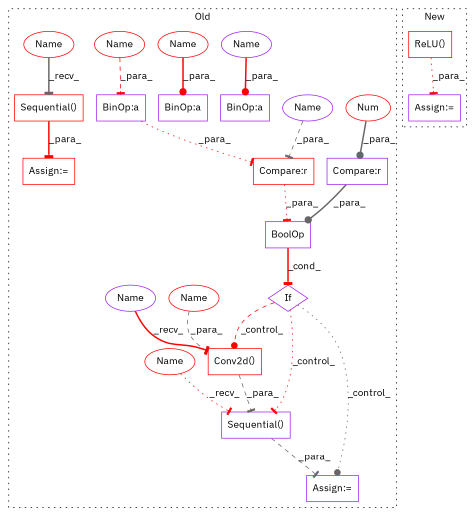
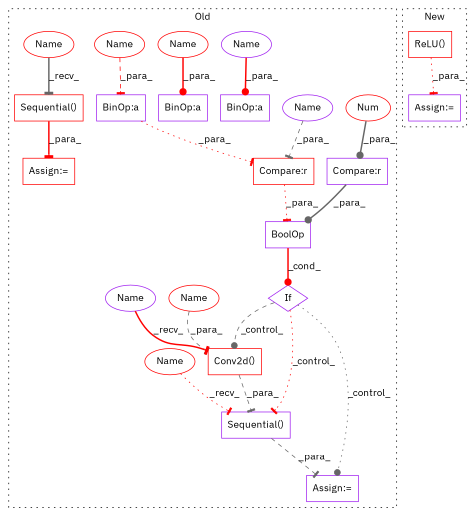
(288, 265) -> (288, 264)
(248, 317) -> (248, 317)
